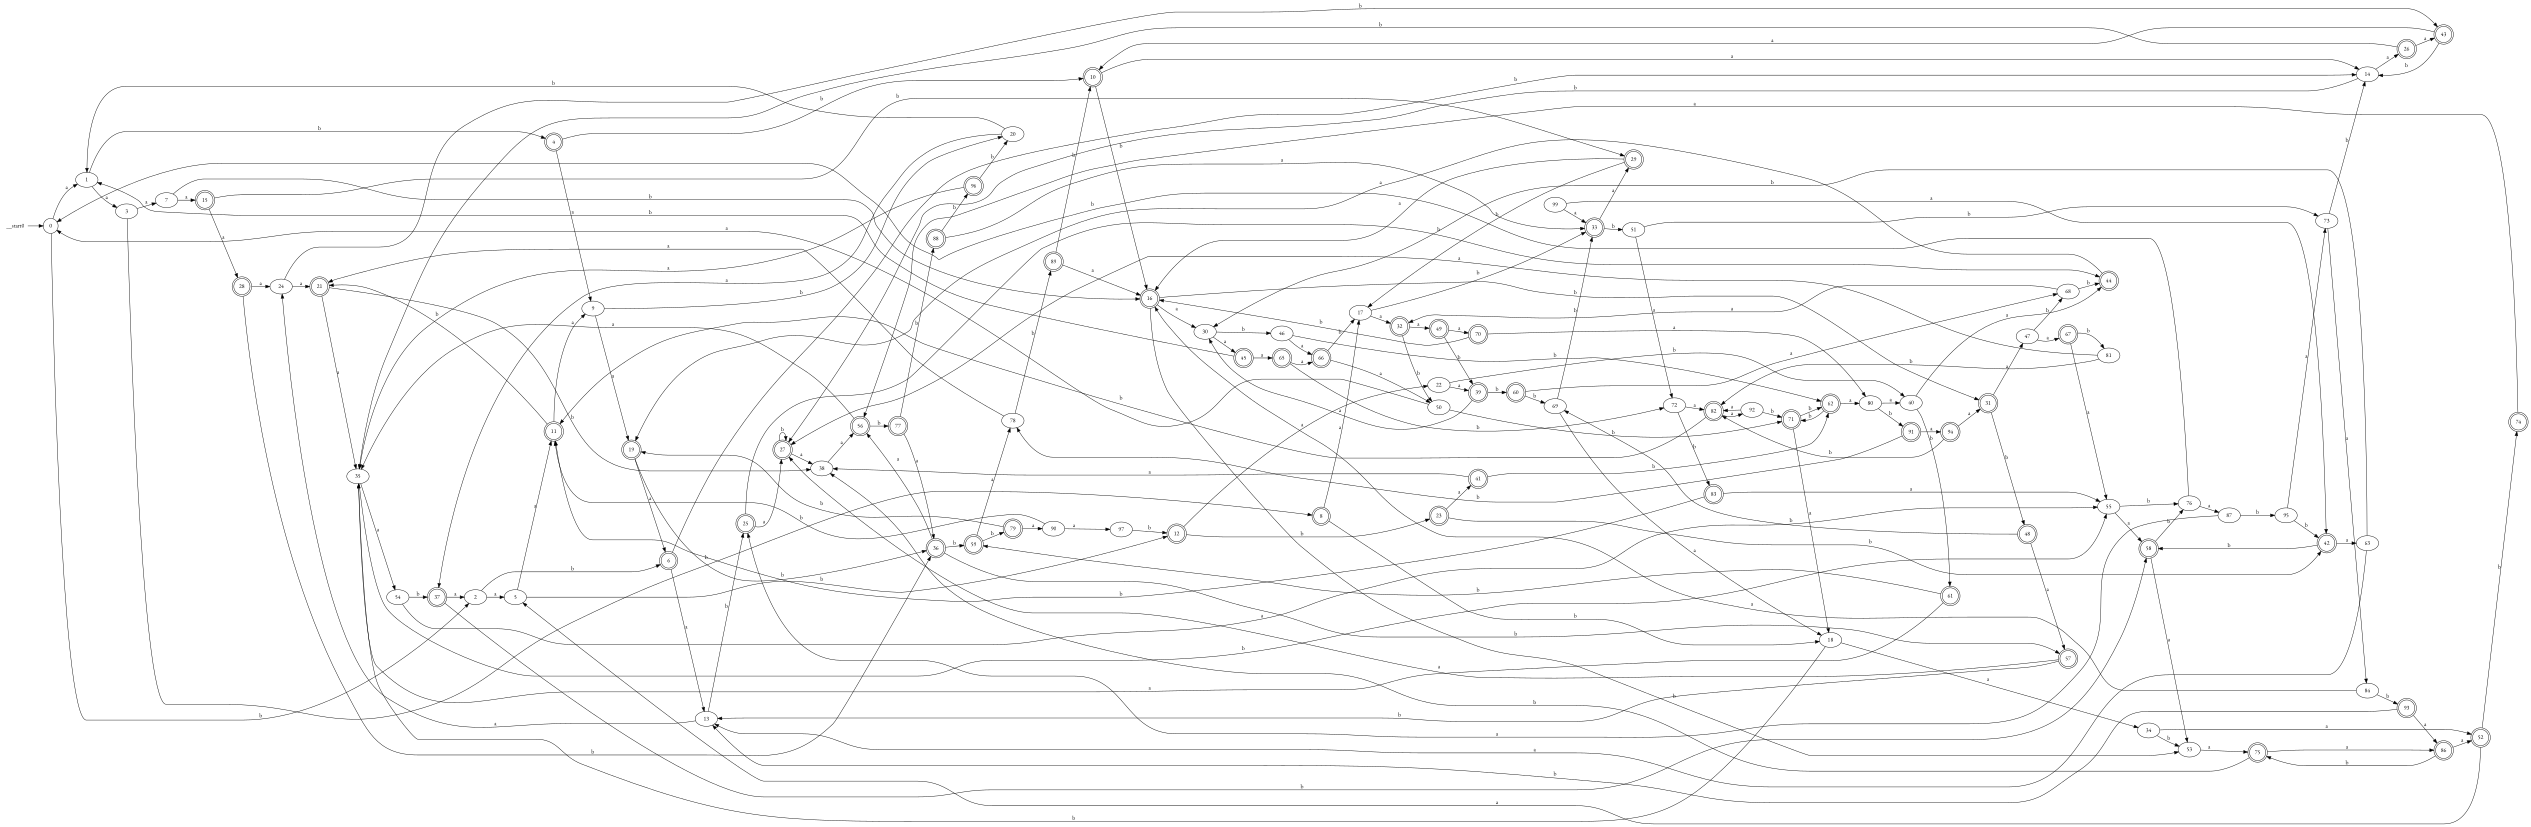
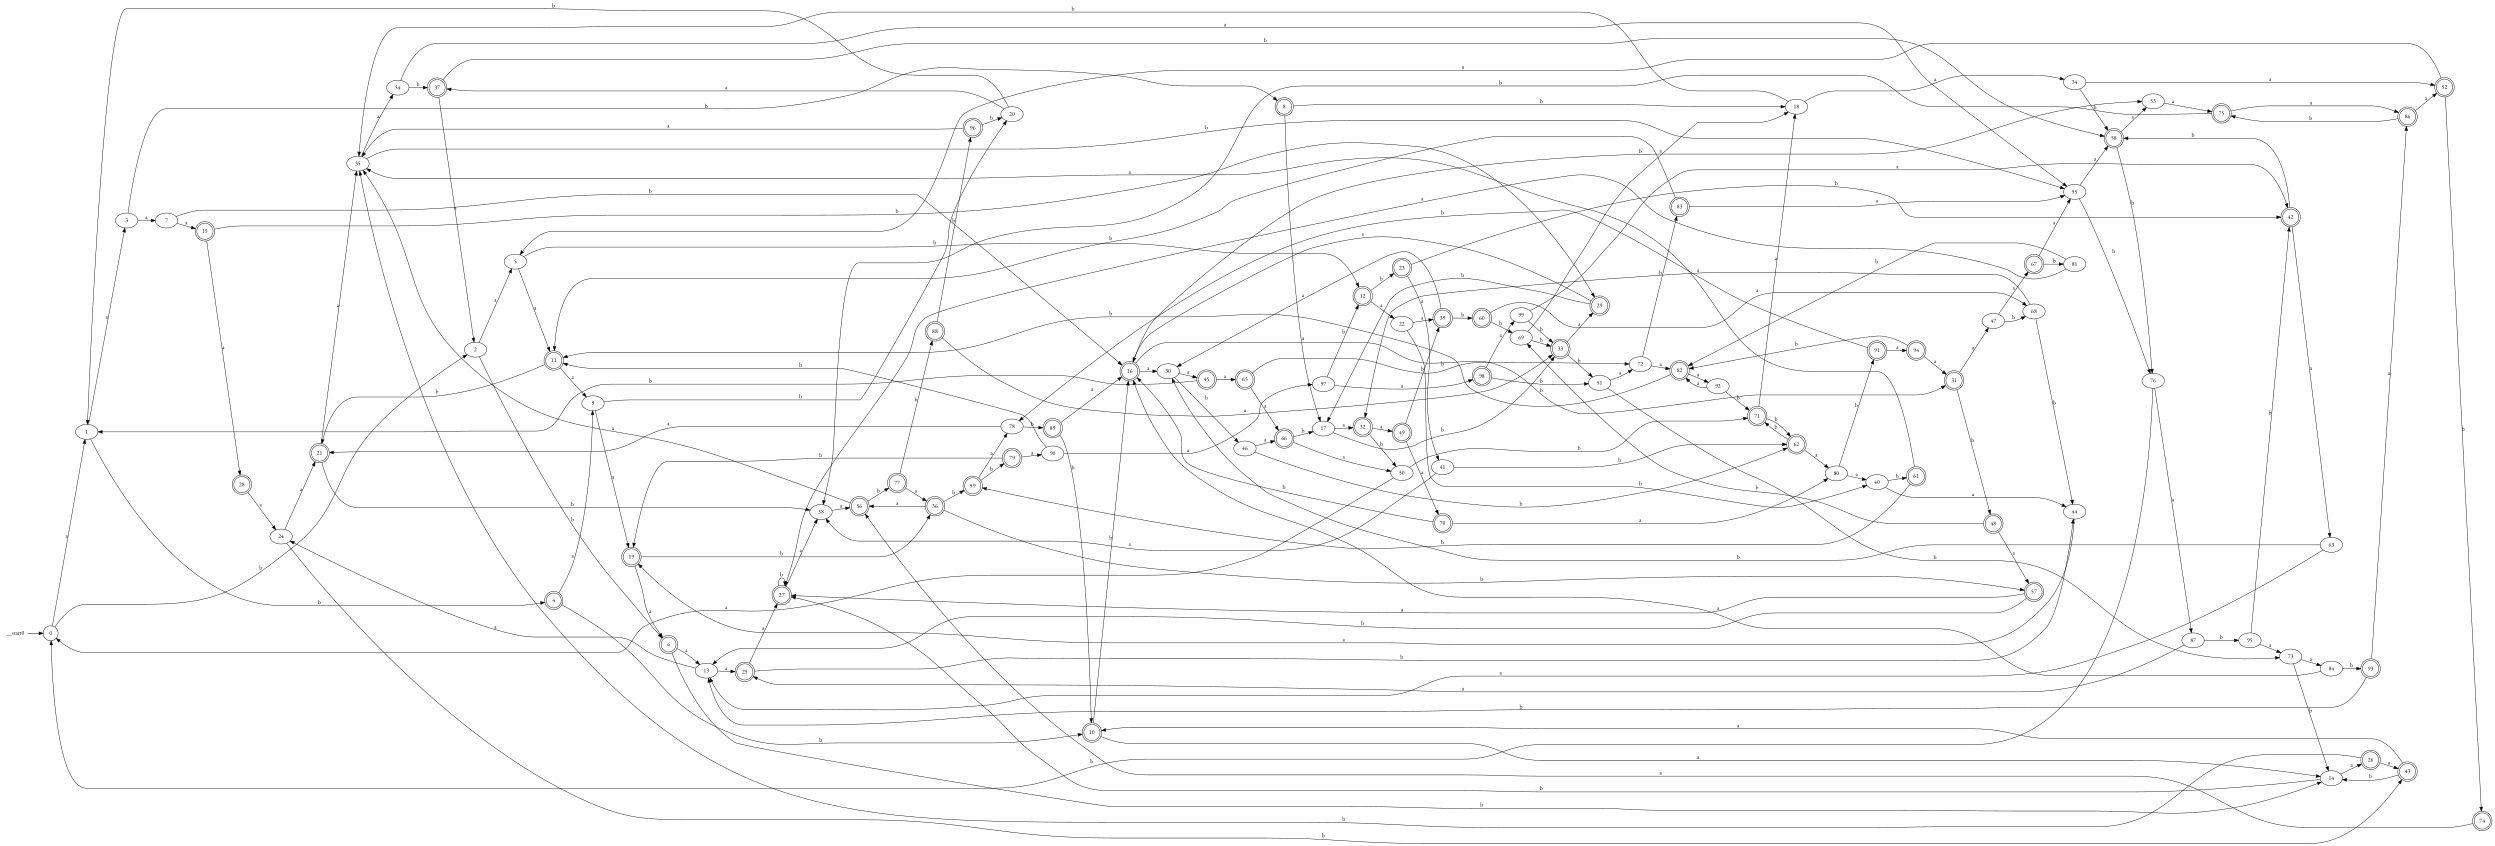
(1576, 213) -> (1541, 329)
(2109, 281) -> (2075, 512)
none -> (1482, 376)
(1478, 479) -> (1443, 467)
(727, 606) -> (726, 668)
(2166, 741) -> (2089, 102)
(468, 755) -> none
